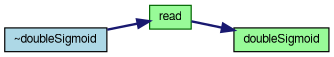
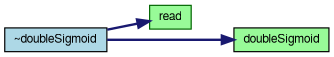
(207, 25) -> (164, 40)
